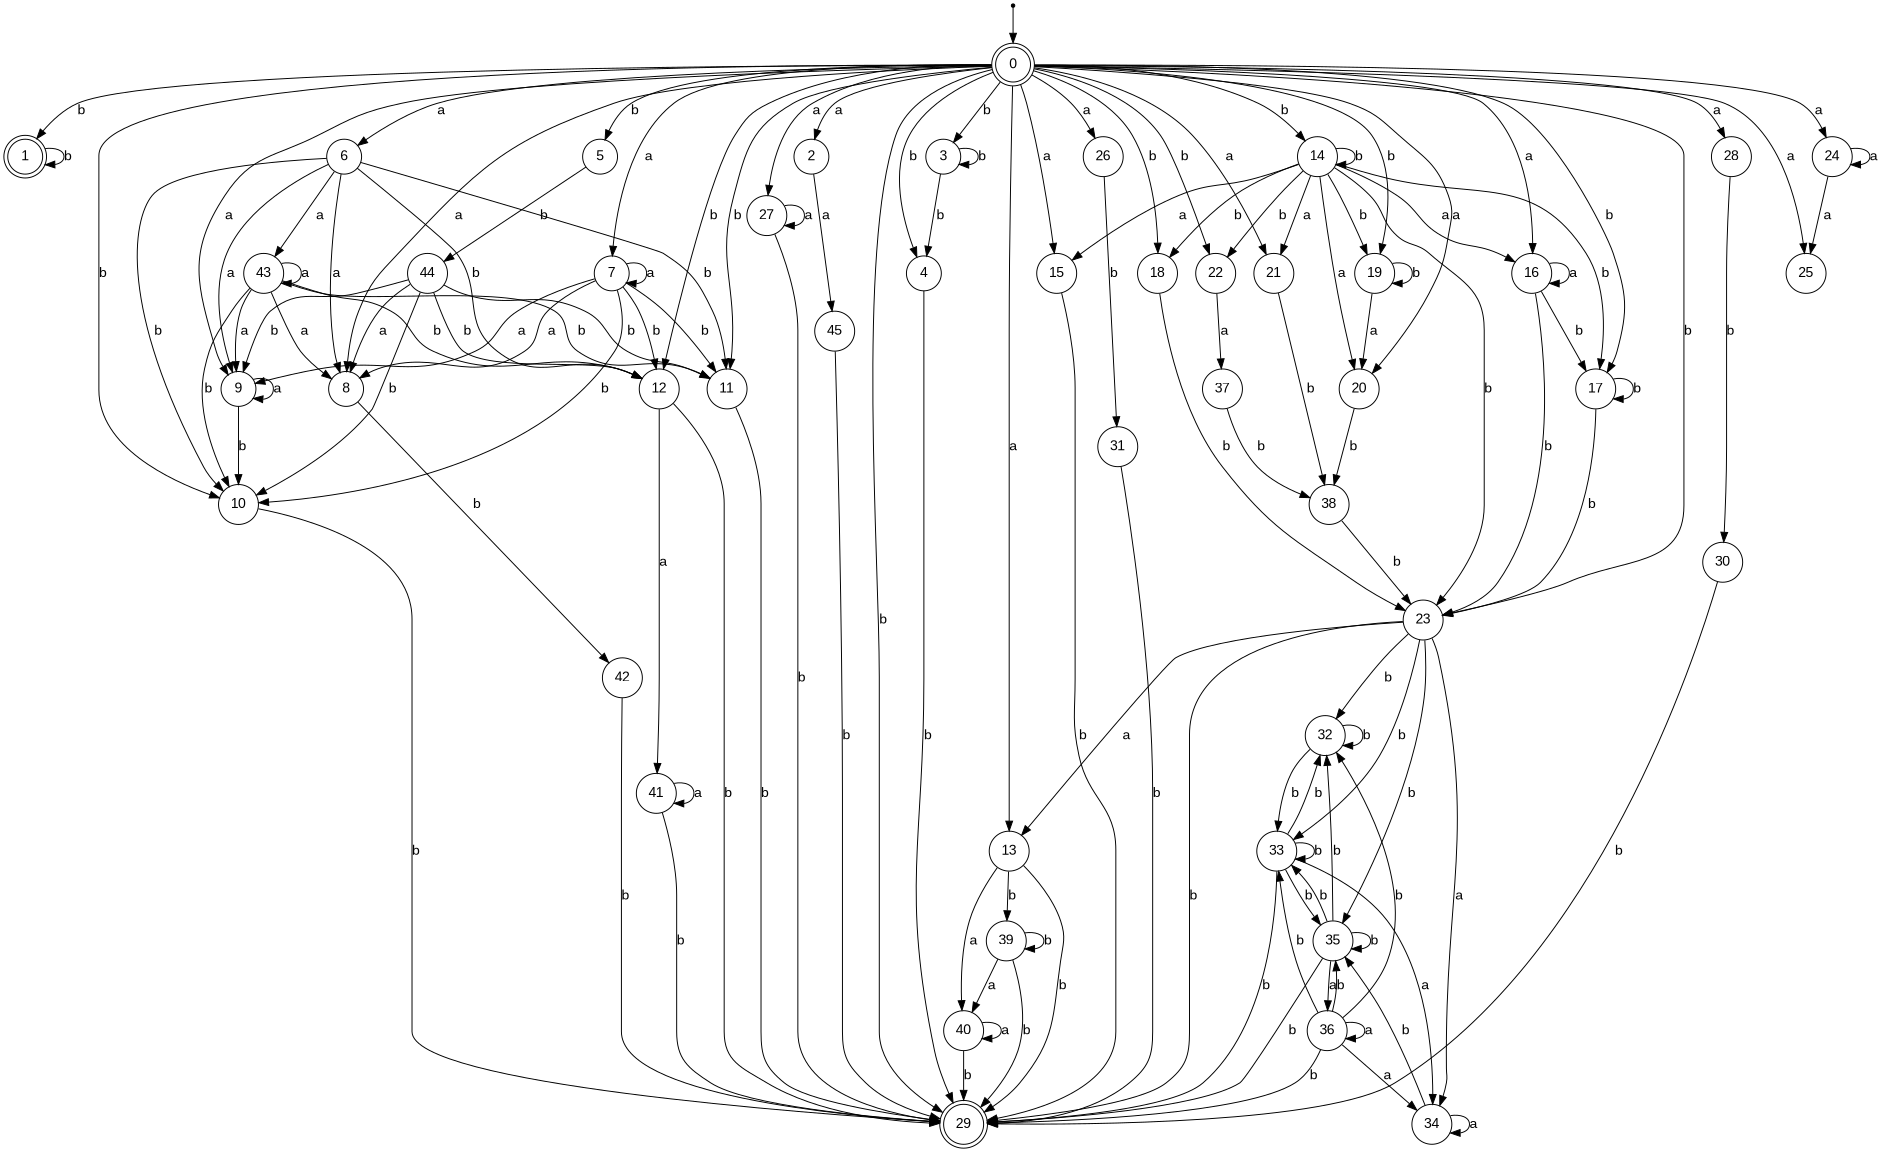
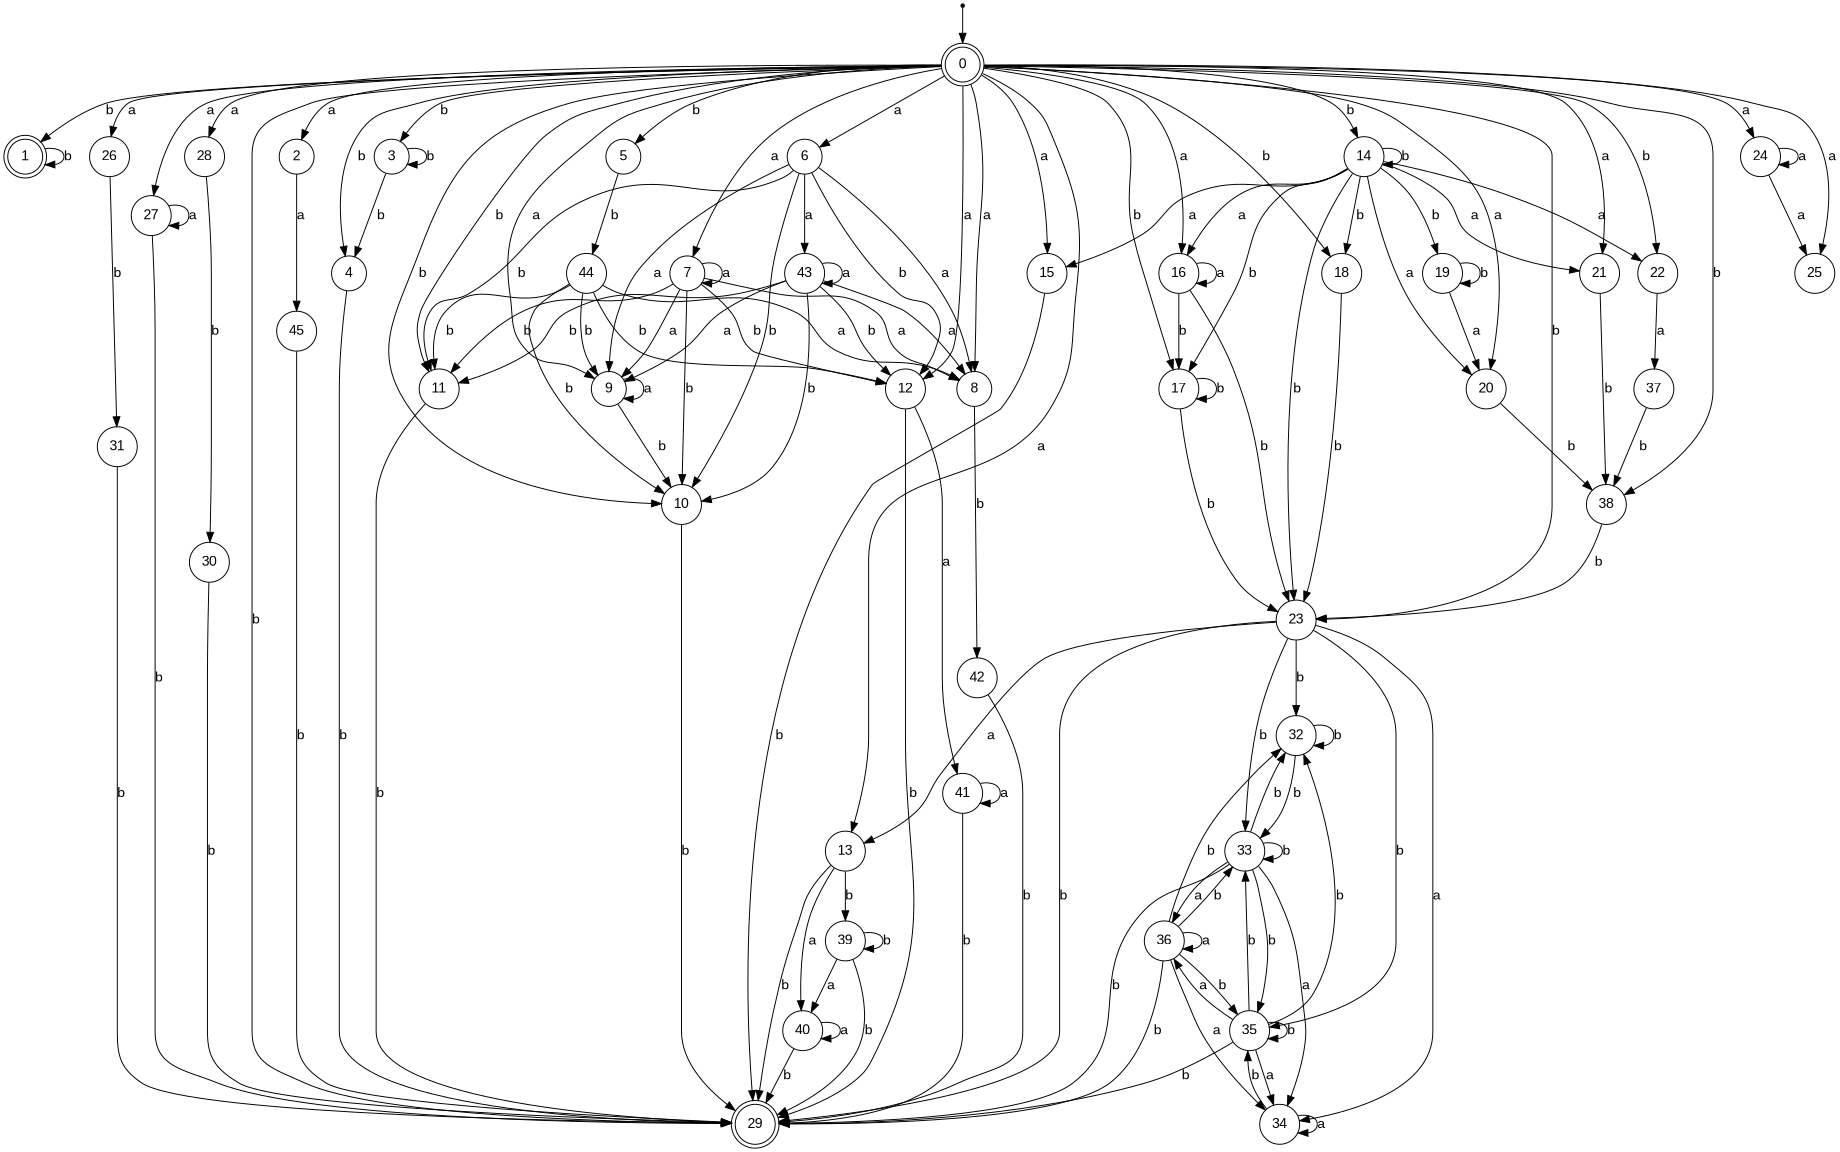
(1309, 100) -> (1600, 101)
(714, 216) -> (968, 216)
(1283, 216) -> (1602, 216)
none -> (1192, 891)
none -> (1263, 1073)
